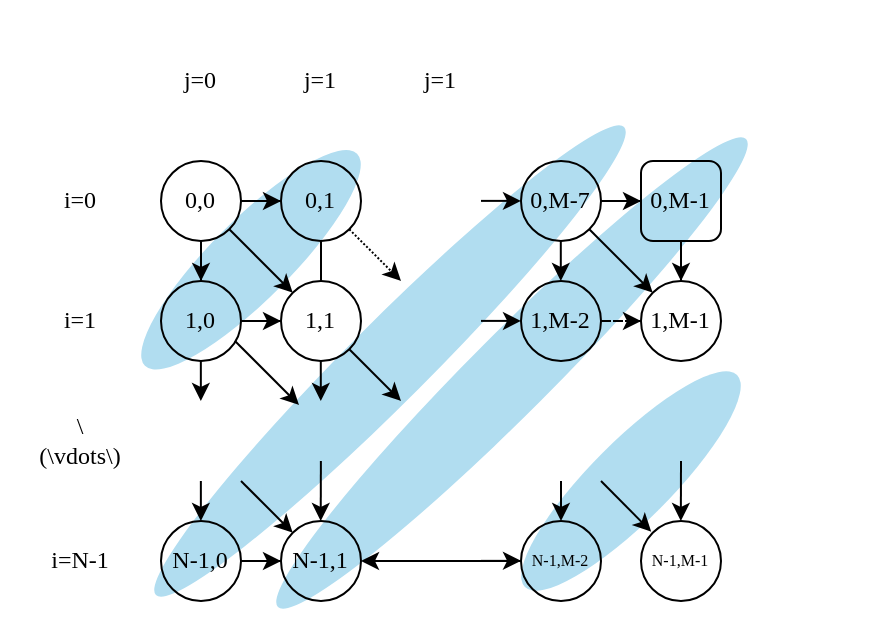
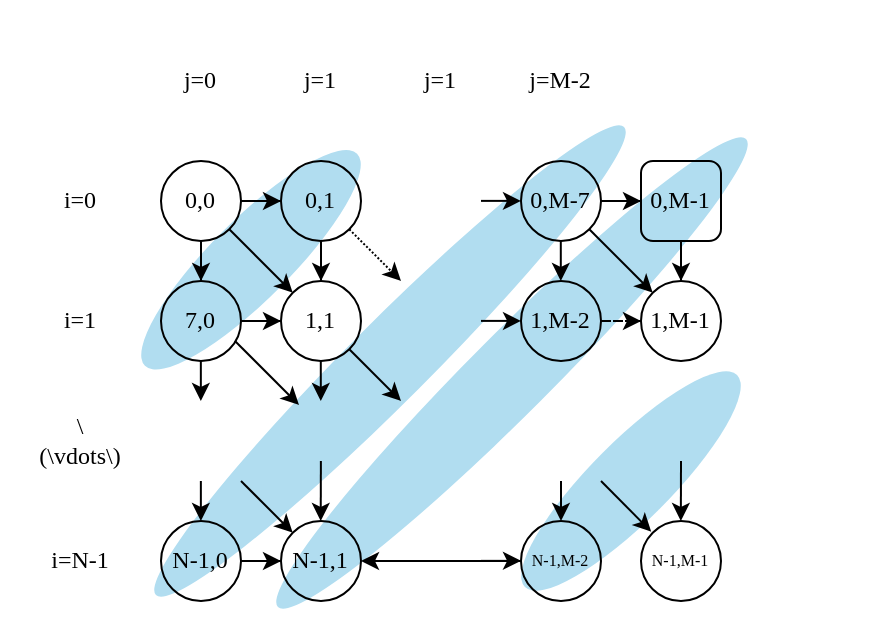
none -> (561, 81)
(321, 271) -> (321, 266)
(201, 321) -> (201, 321)
